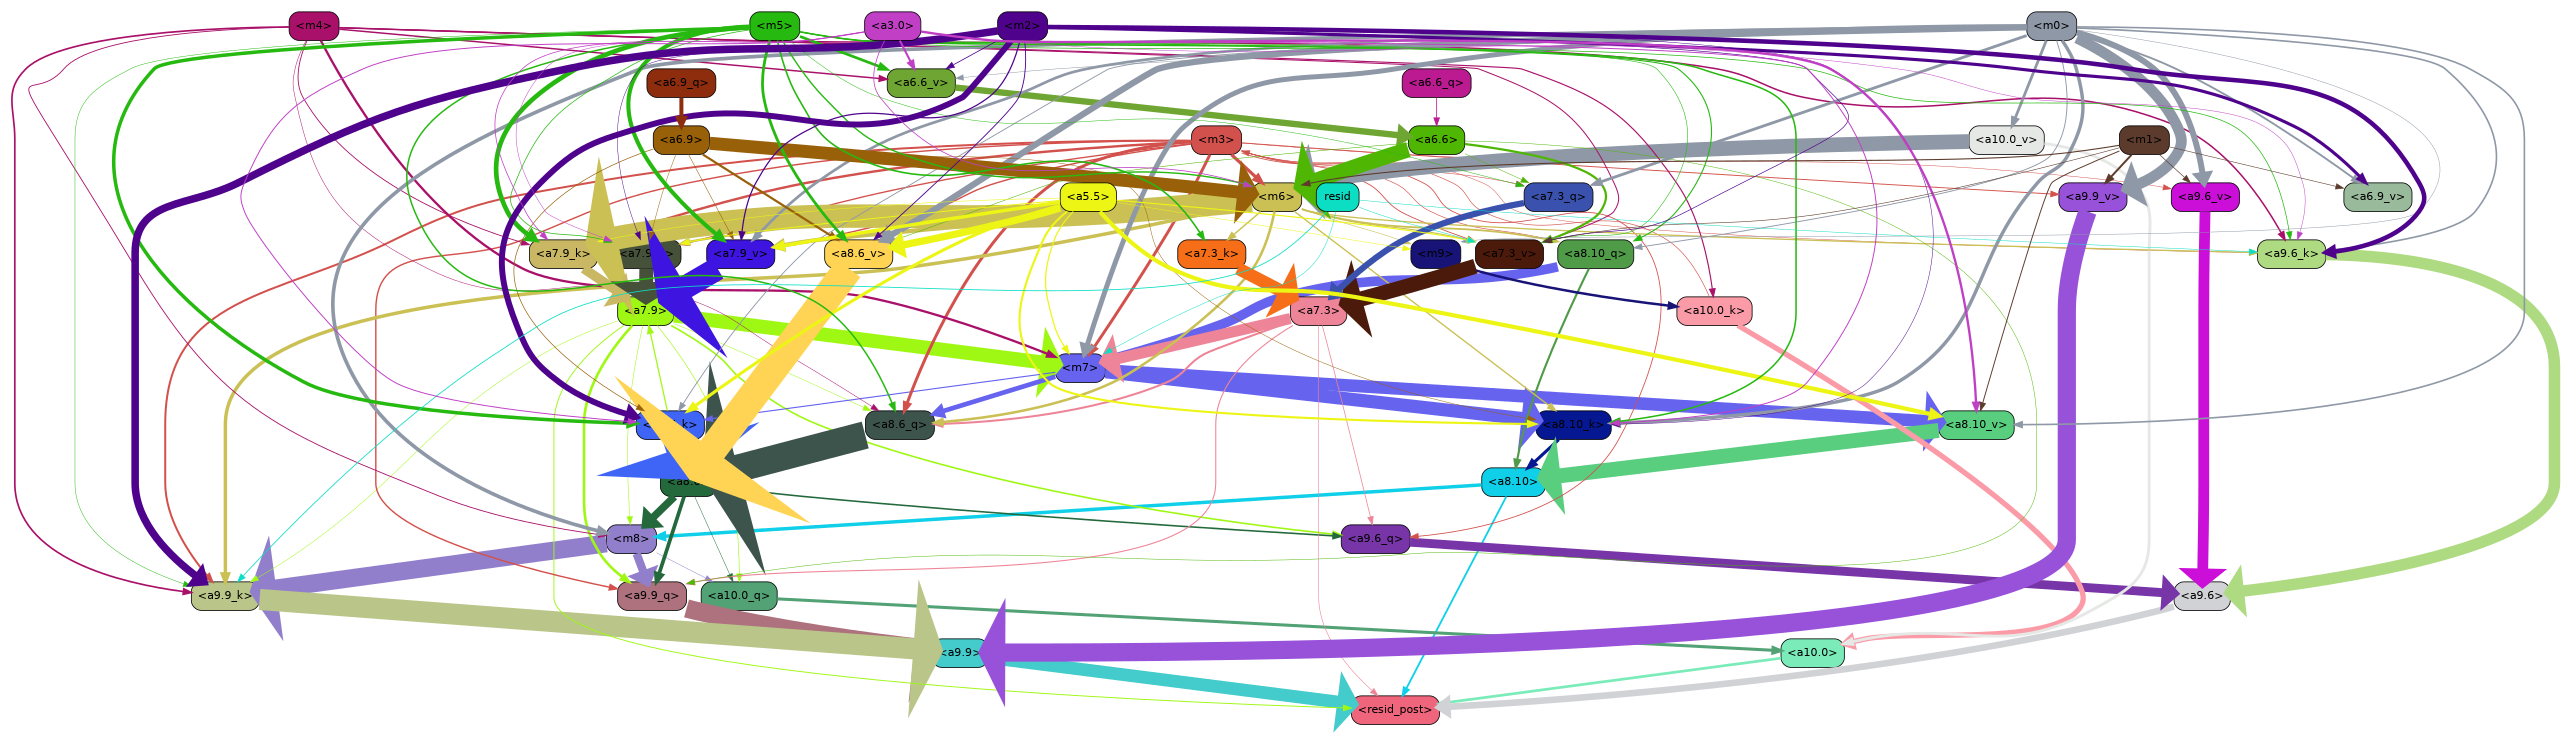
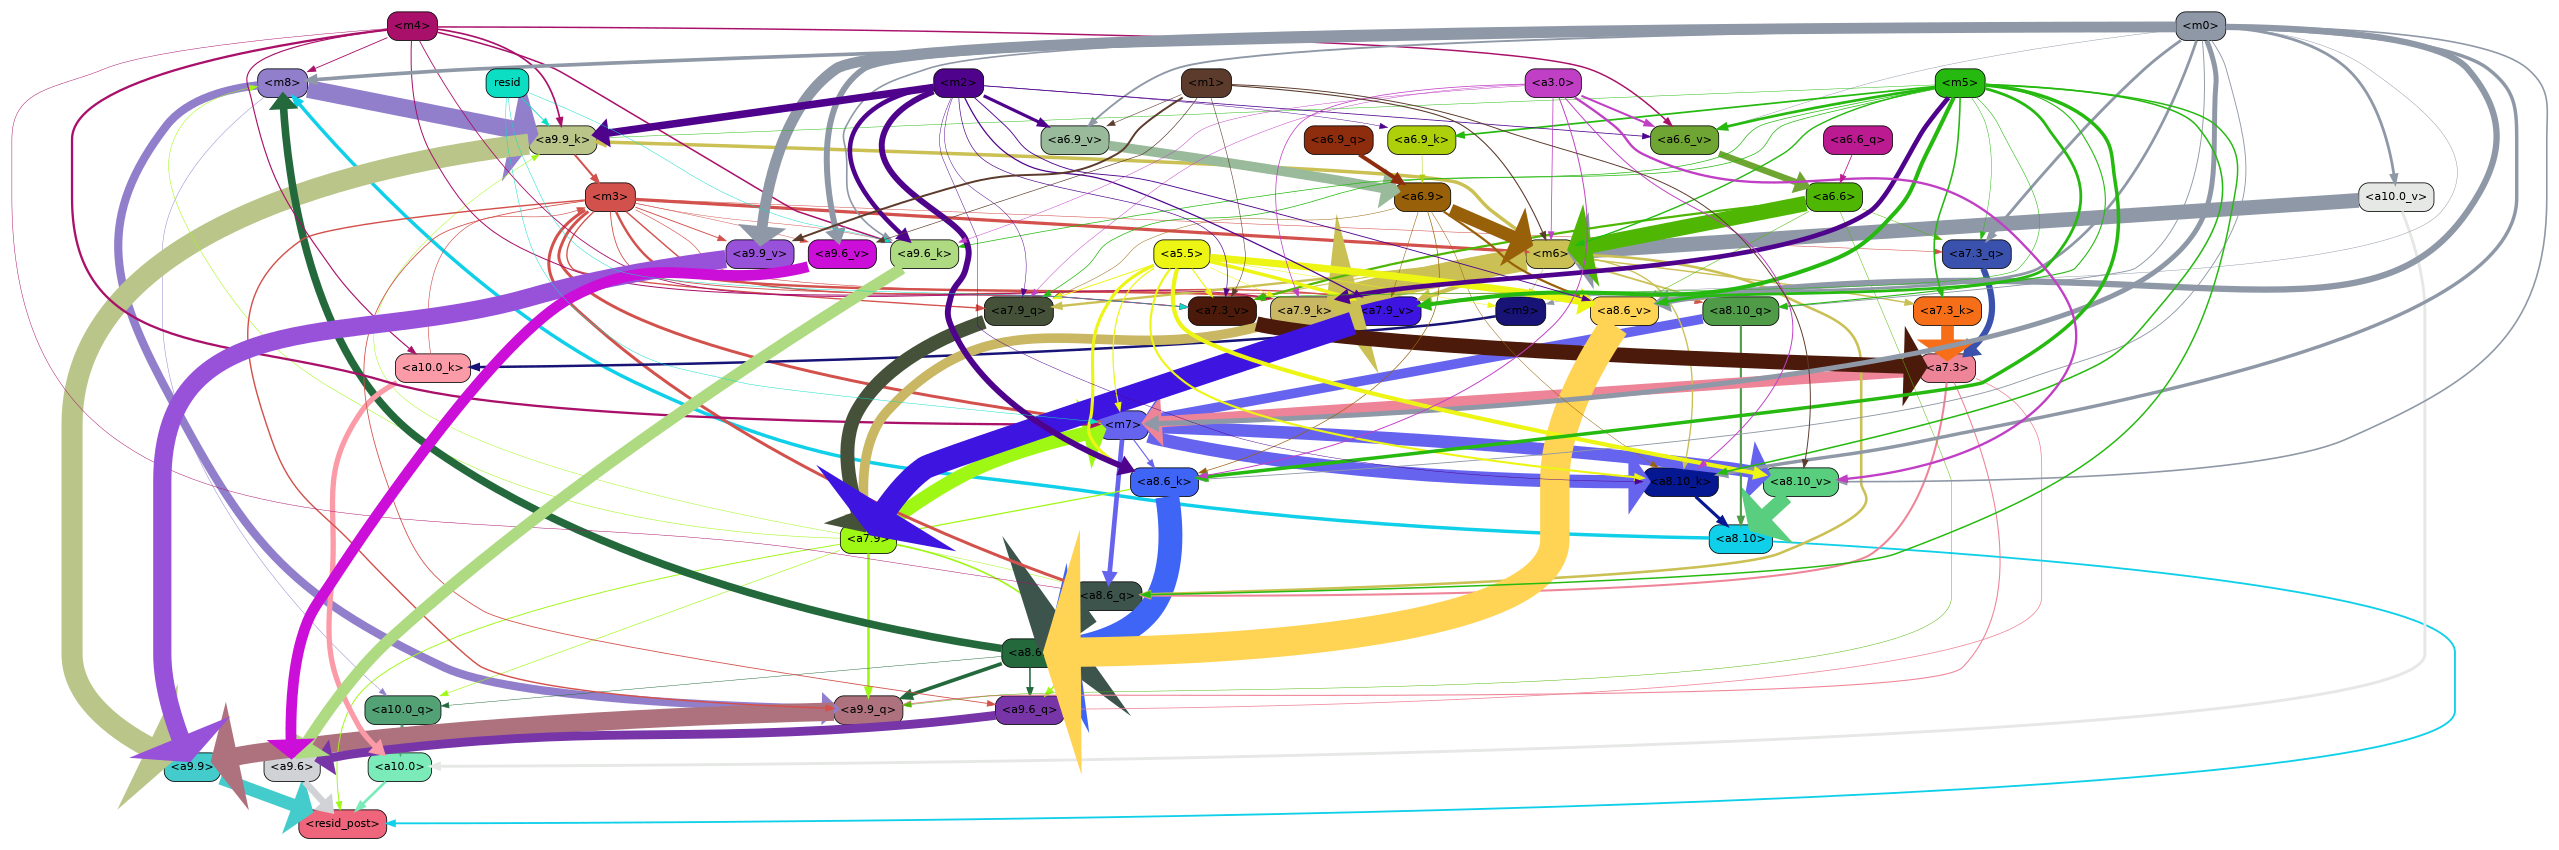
(563, 77) -> (1697, 260)
none -> (1422, 140)
none -> (1296, 174)
(550, 190) -> (584, 166)
(1775, 239) -> none
(1319, 516) -> none
